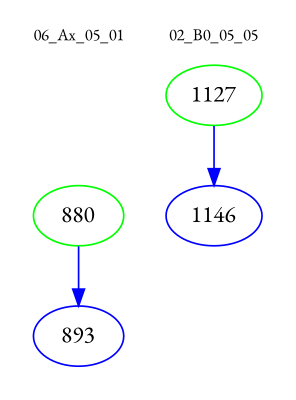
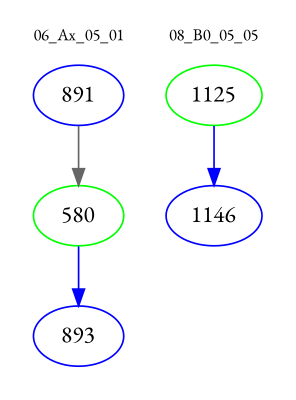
(214, 36) -> (214, 36)
none -> (79, 95)
(214, 95) -> (214, 95)
(79, 216) -> (79, 216)
